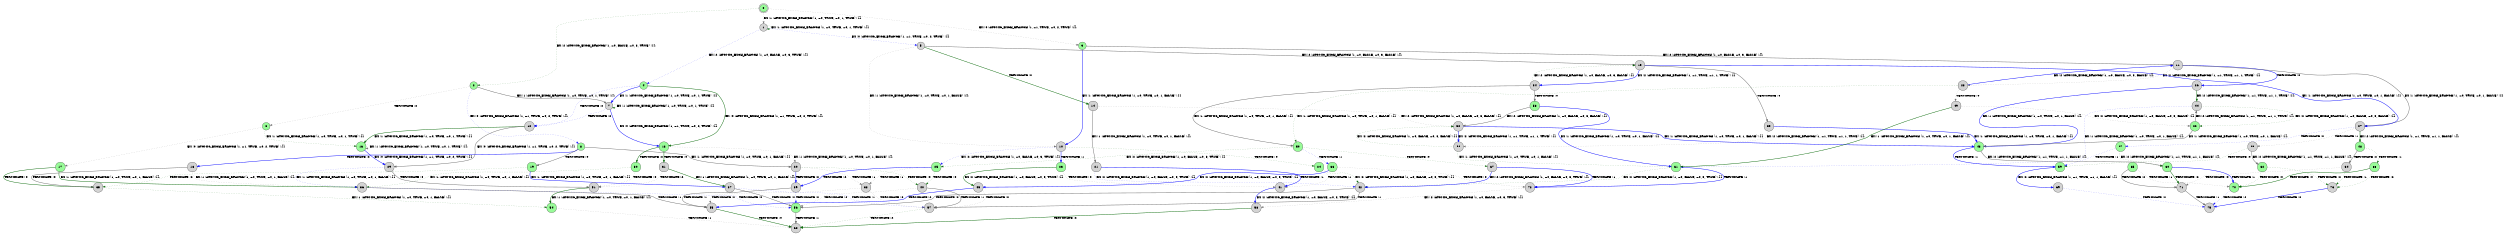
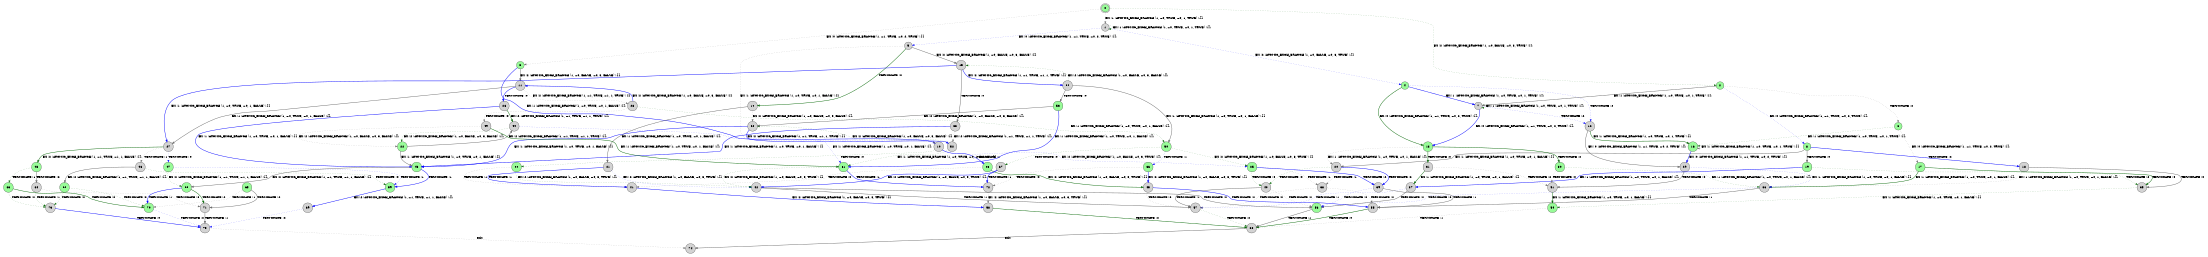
none -> (690, 249)
